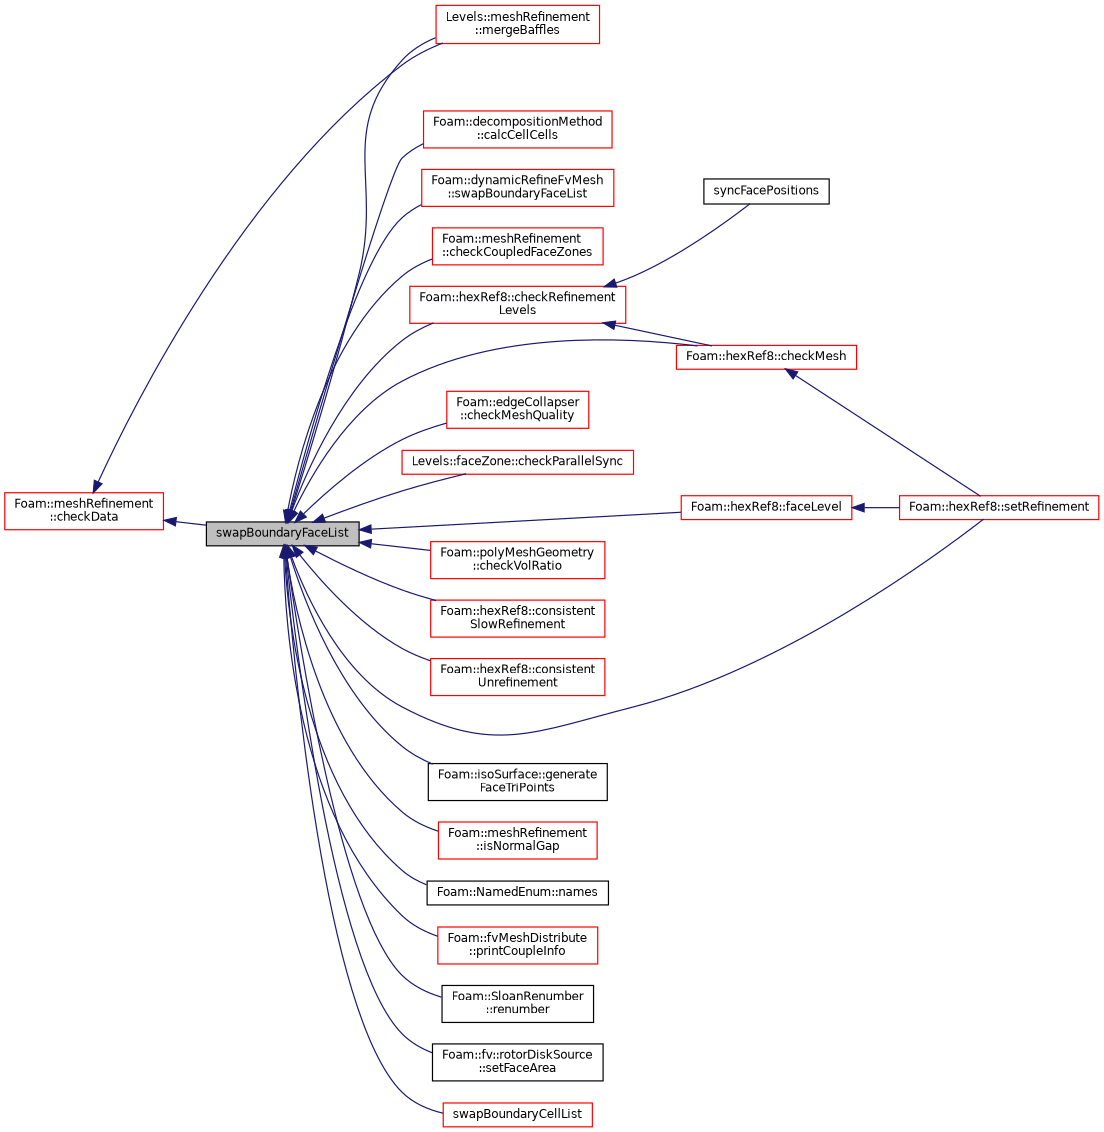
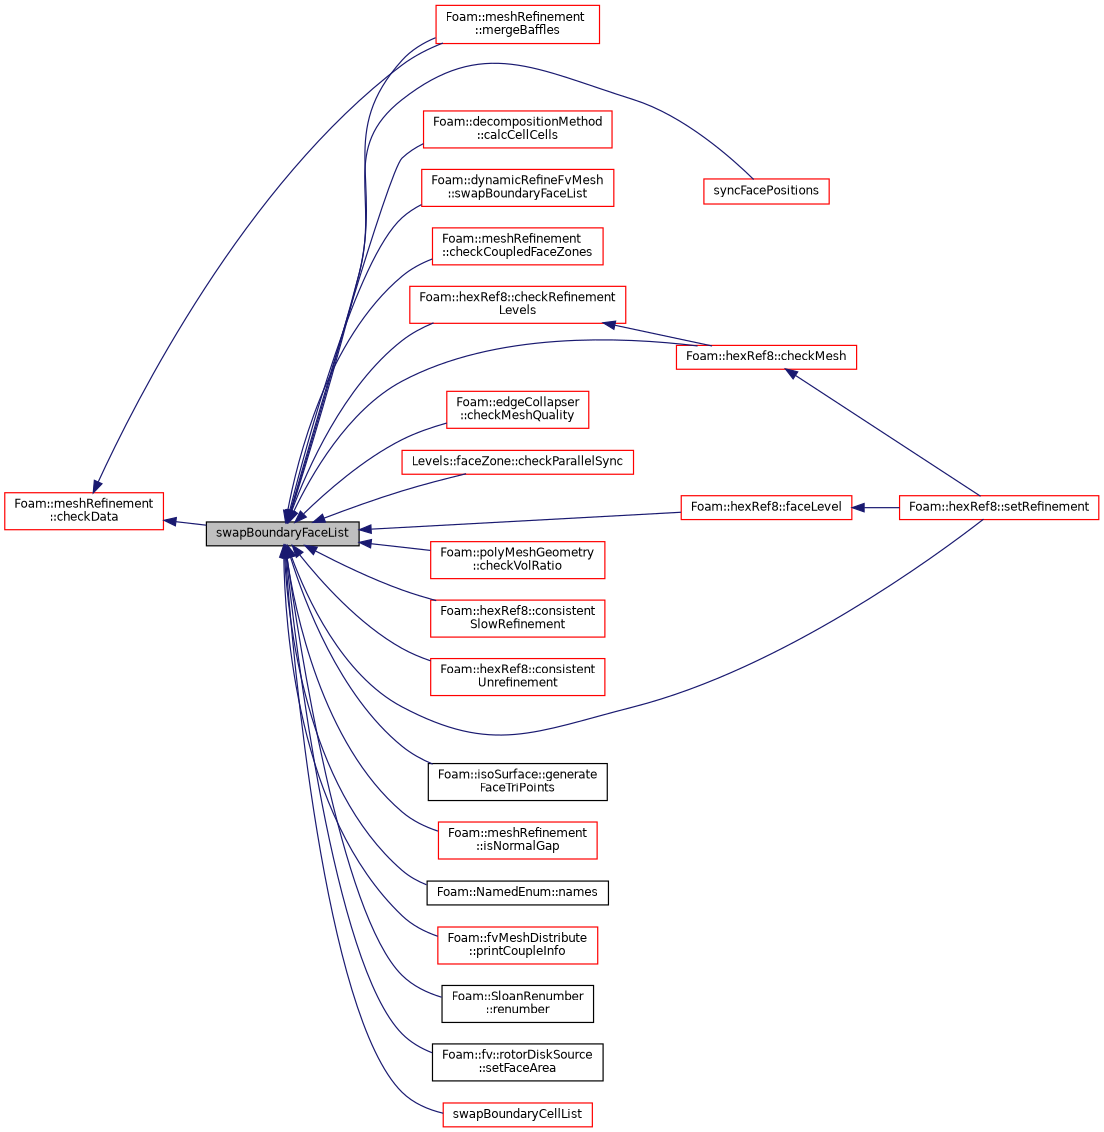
(518, 24) -> (518, 24)
(767, 191) -> (767, 191)
(686, 248) -> (387, 114)
